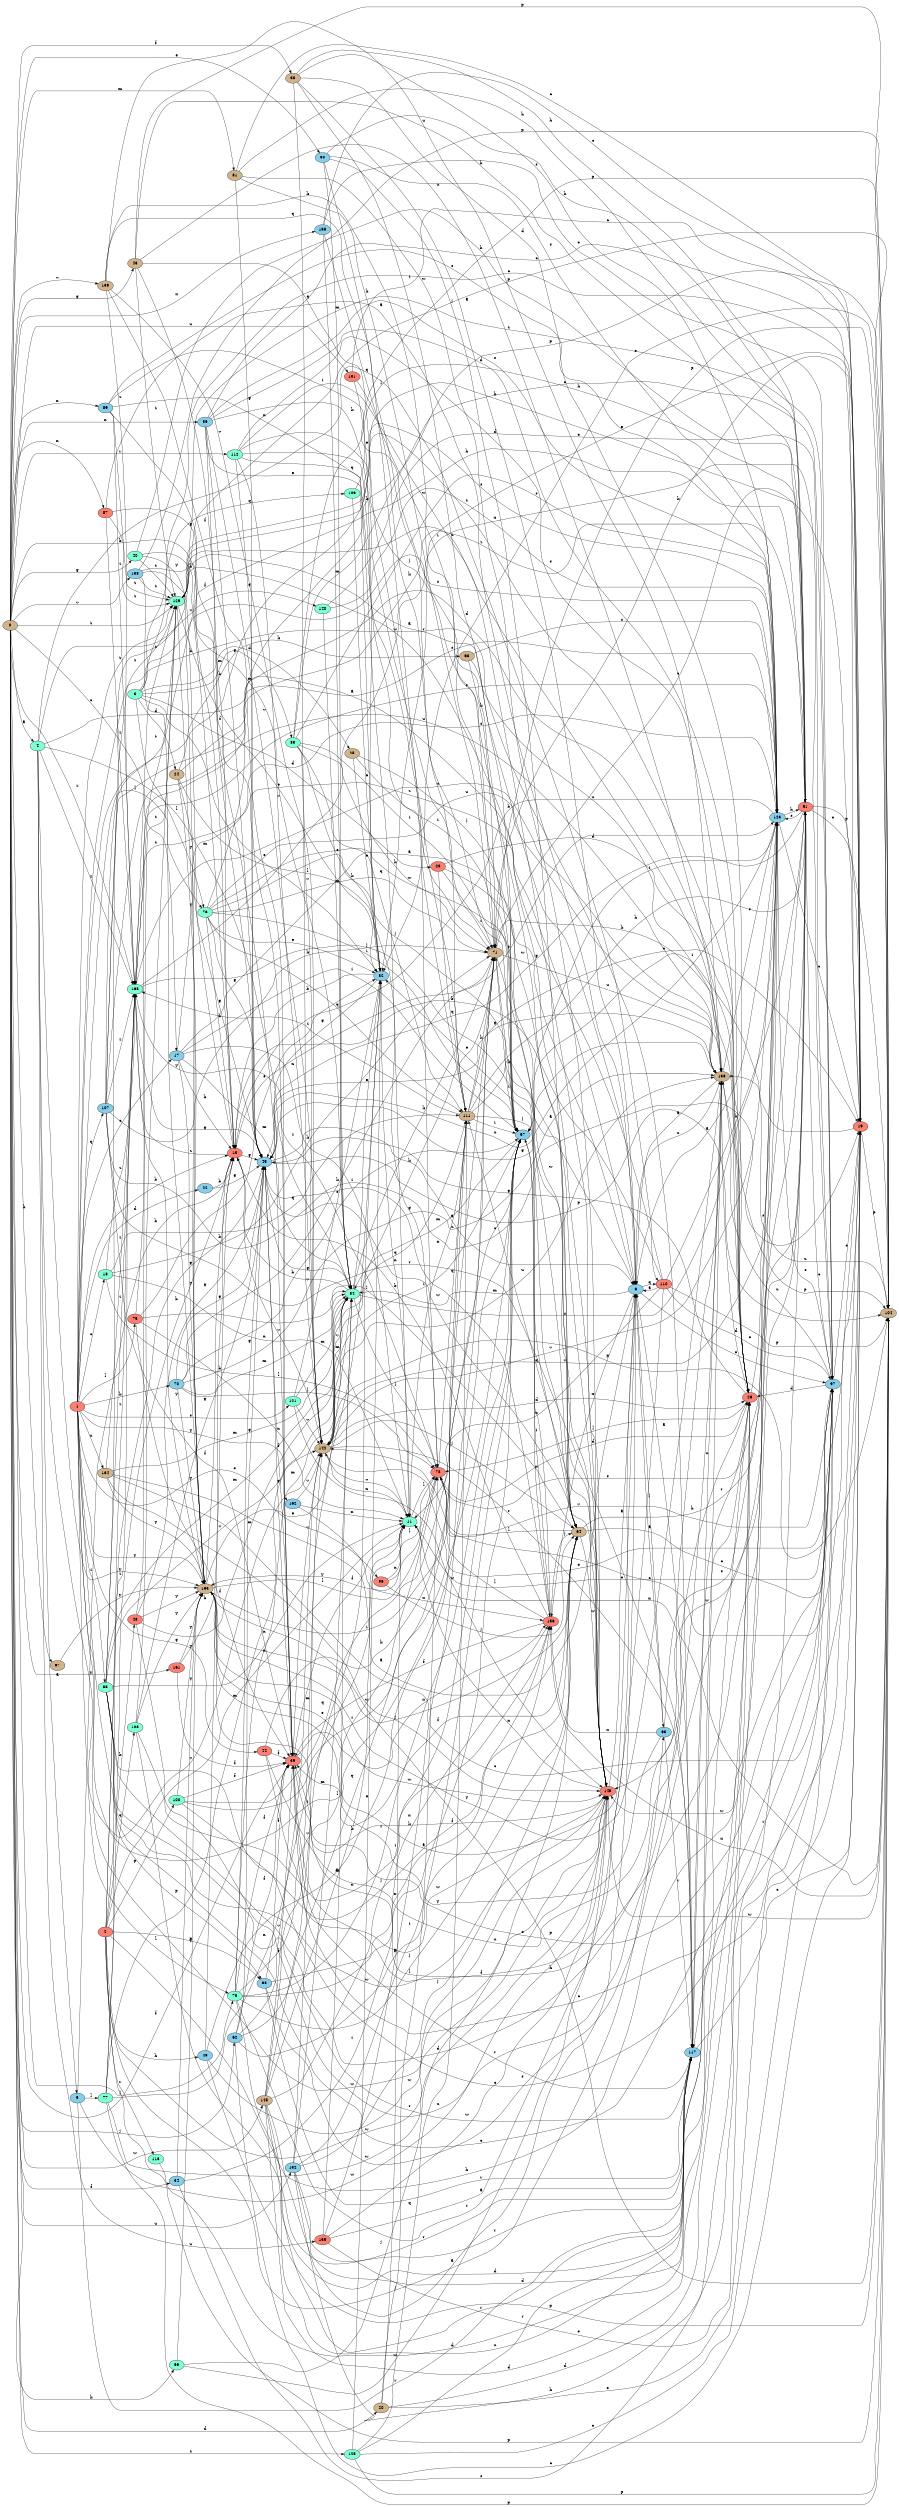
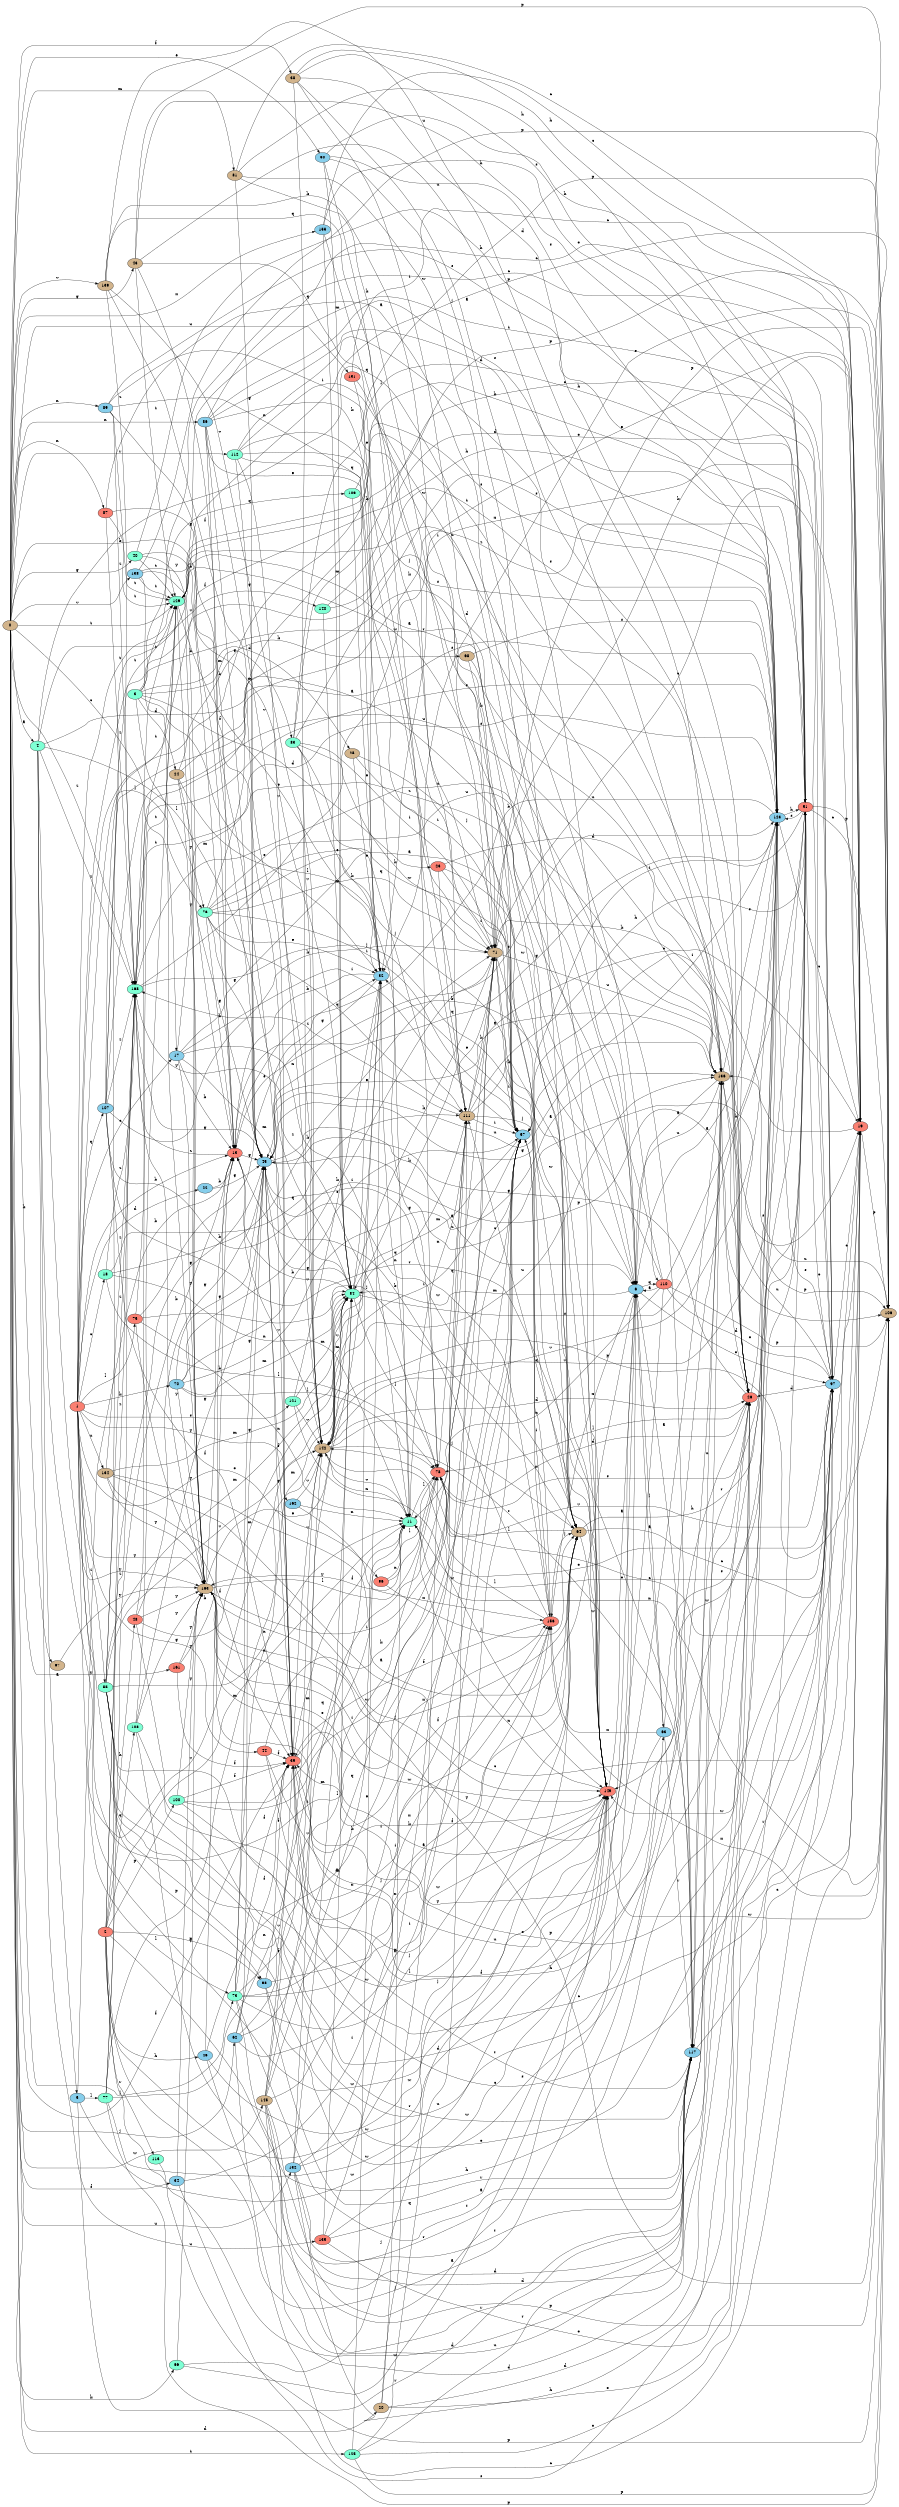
(889, 1313) -> (889, 1313)
